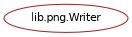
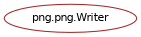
(66, 18) -> (70, 18)
